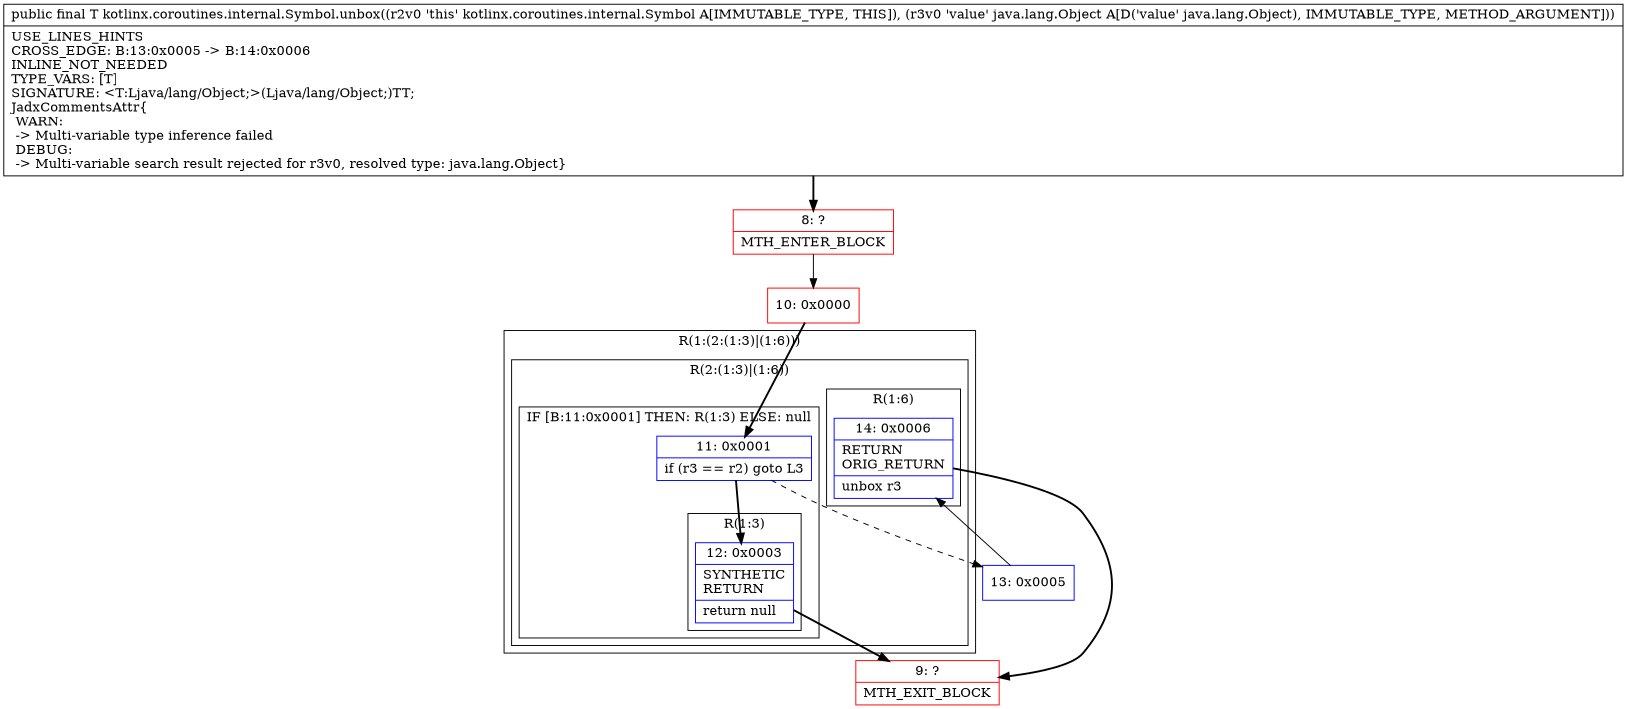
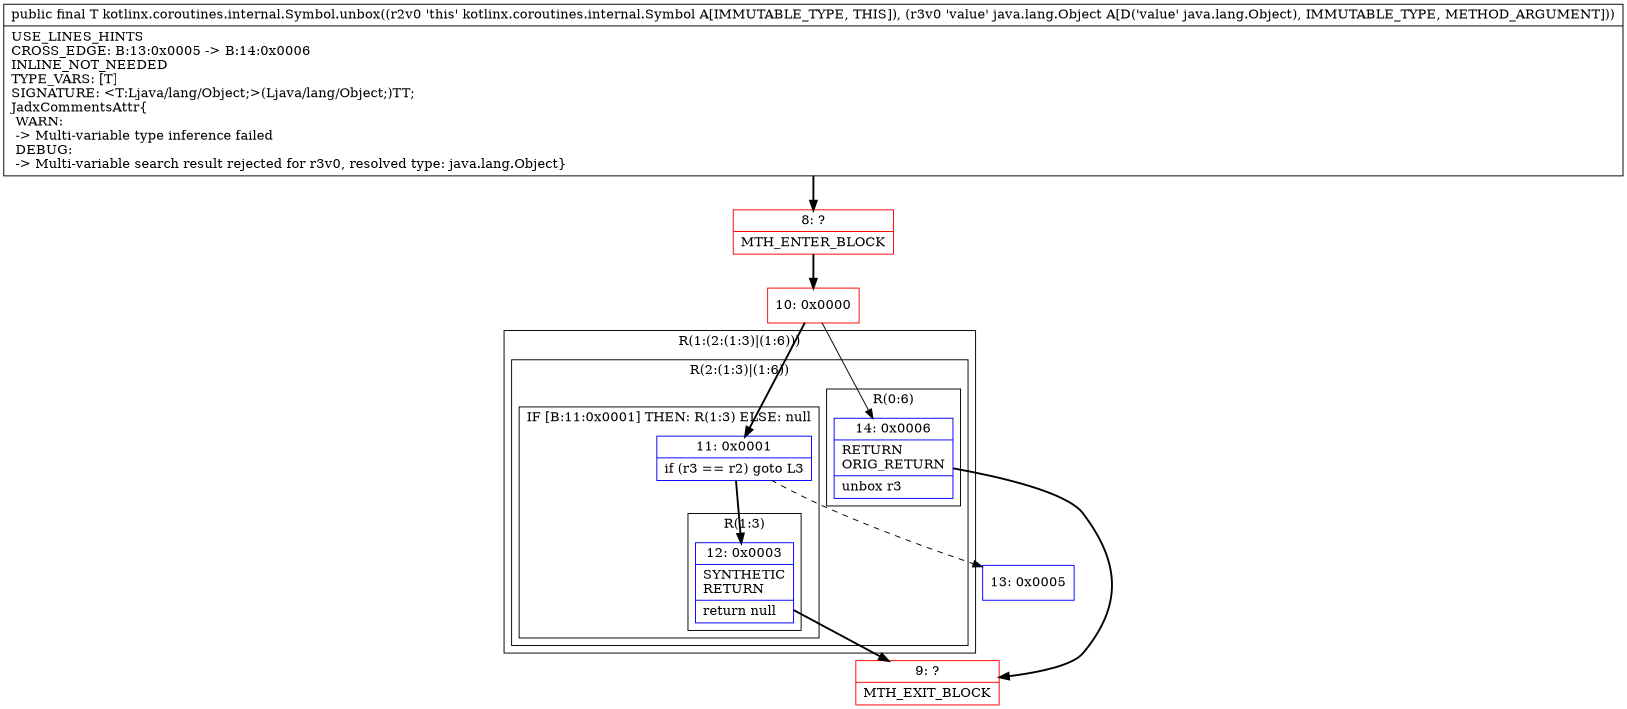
(813, 266) -> (813, 266)
(894, 400) -> (894, 400)
(982, 540) -> (845, 366)
